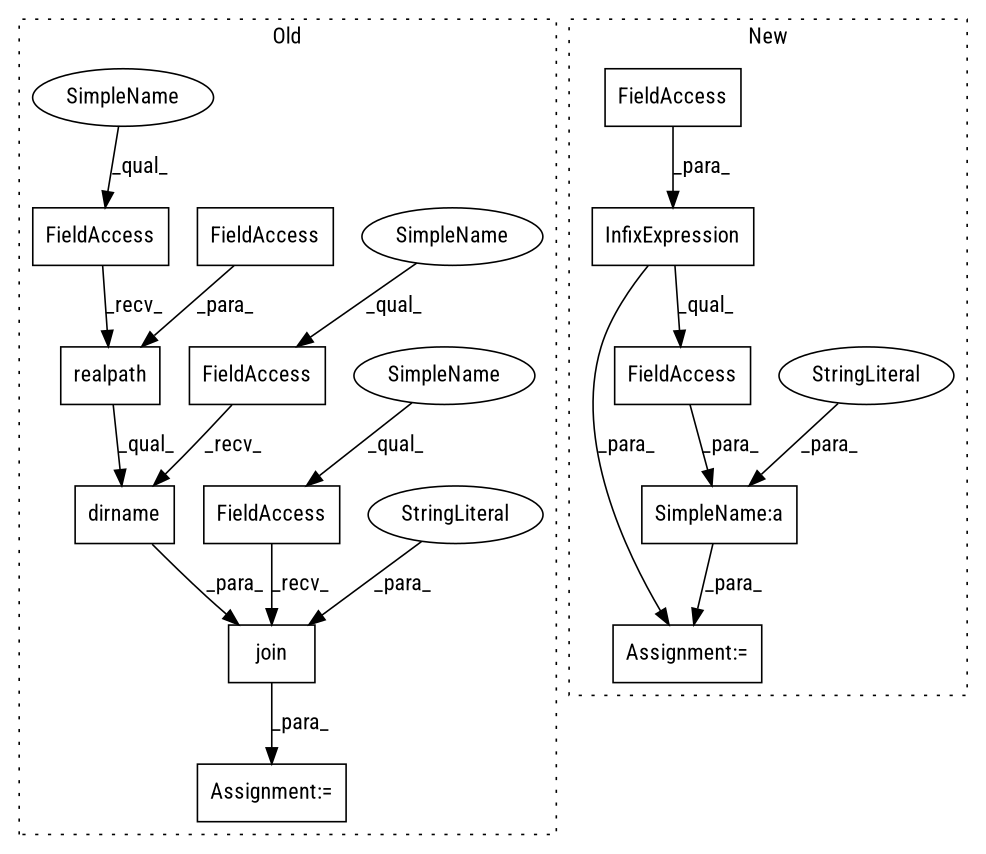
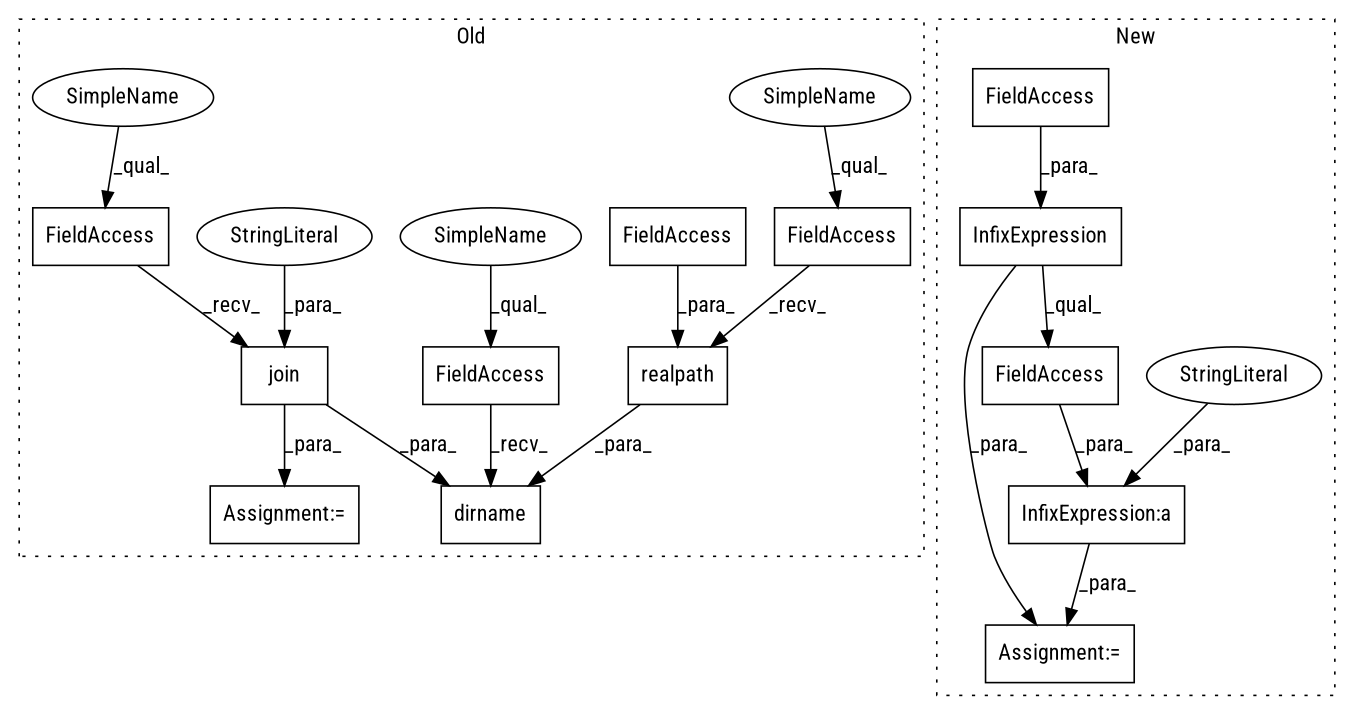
(147, 445) -> (624, 445)
(719, 515) -> (1097, 515)
(189, 580) -> (381, 441)
